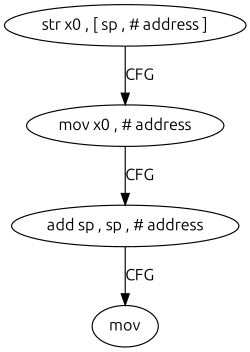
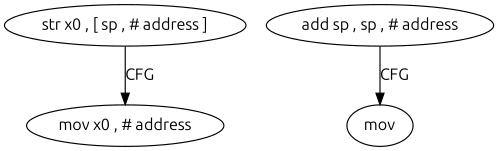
(125, 170) -> none
